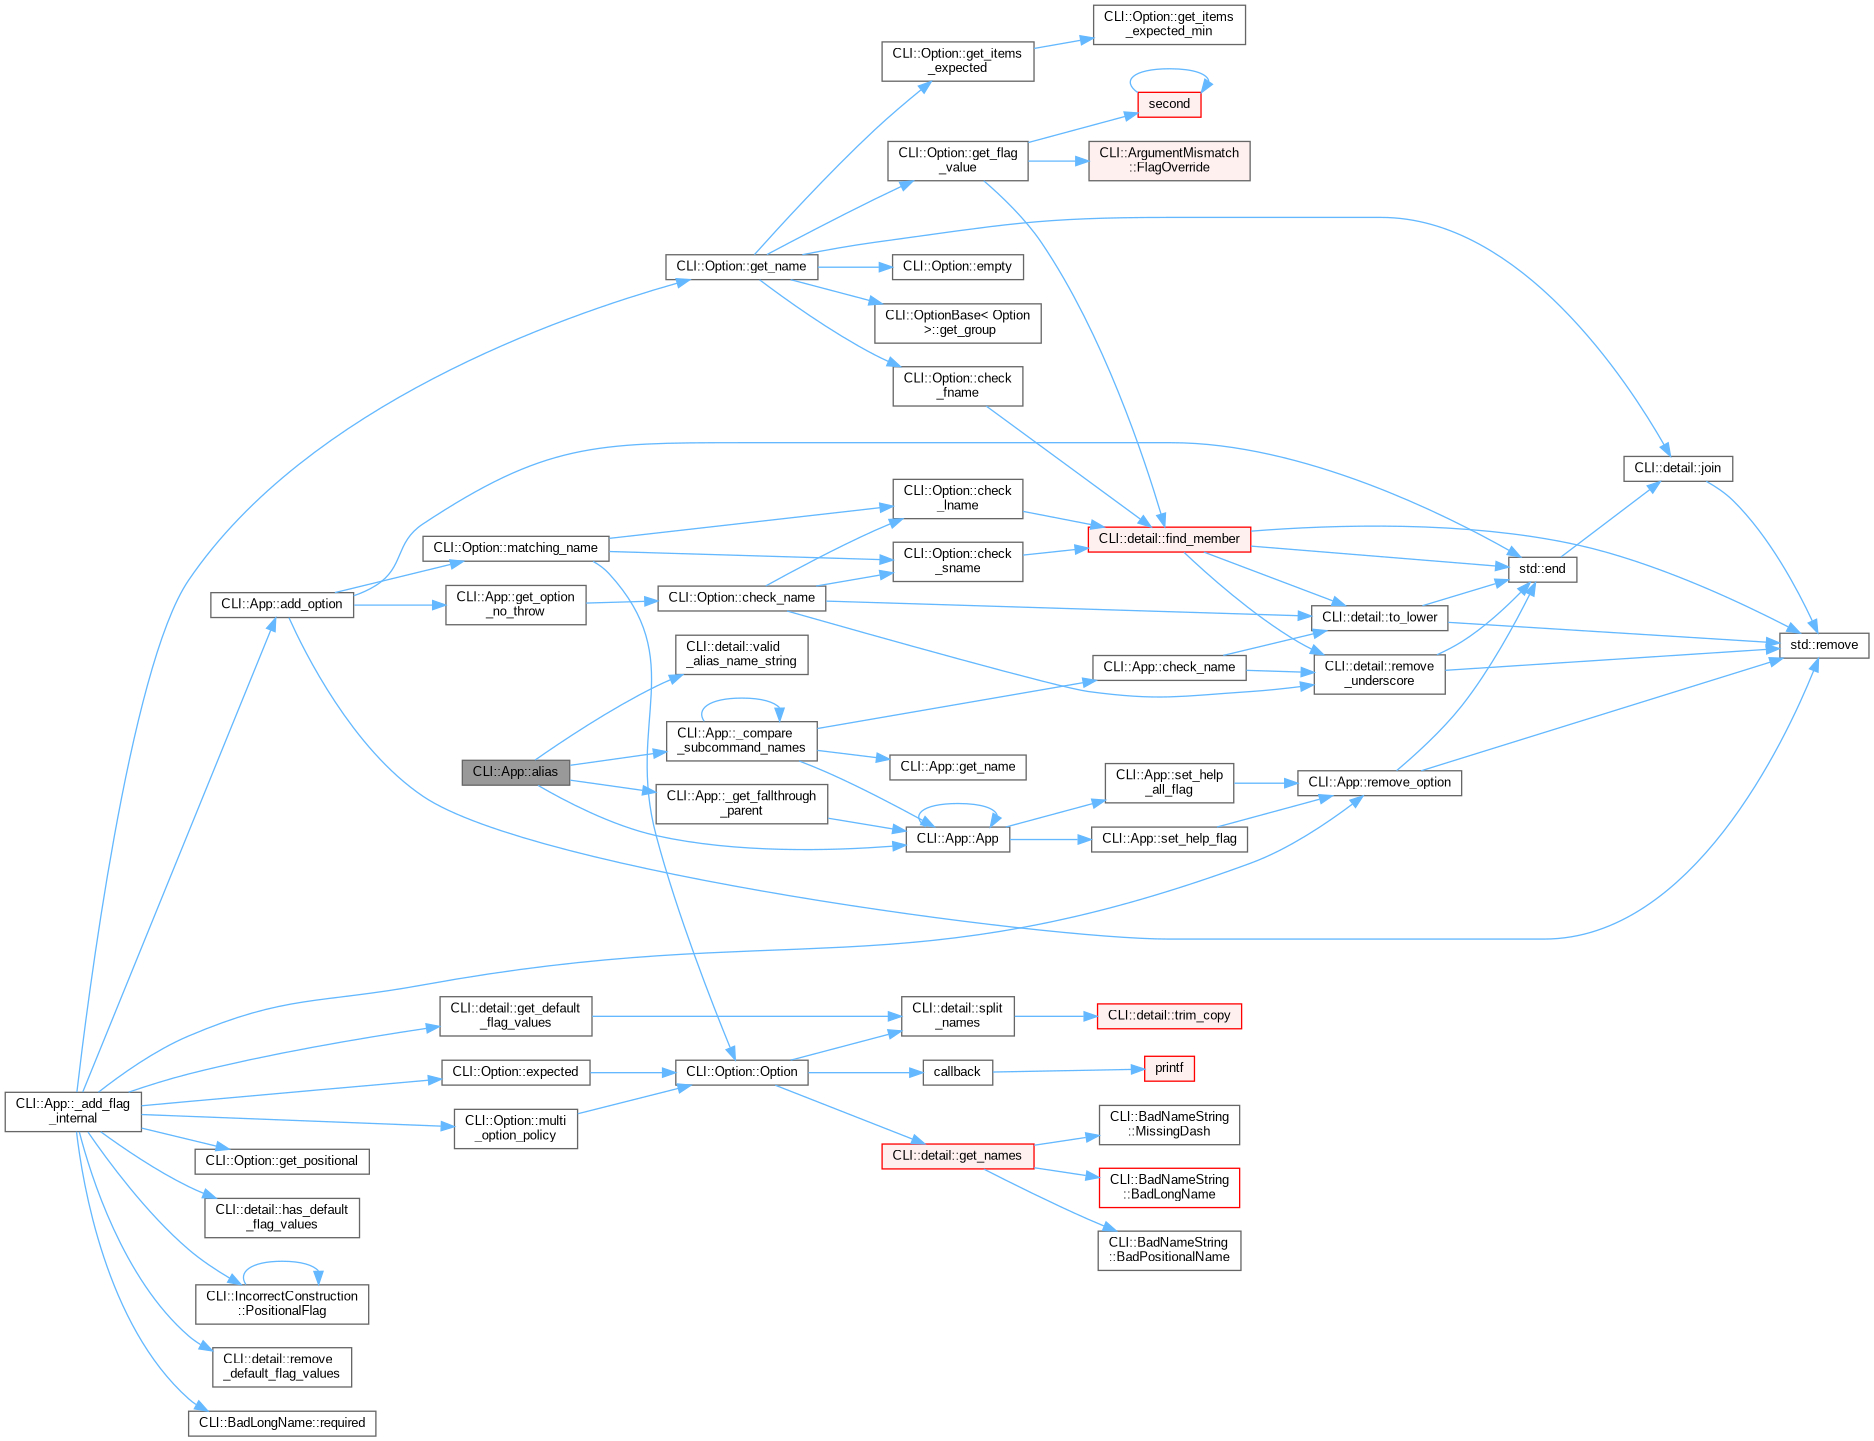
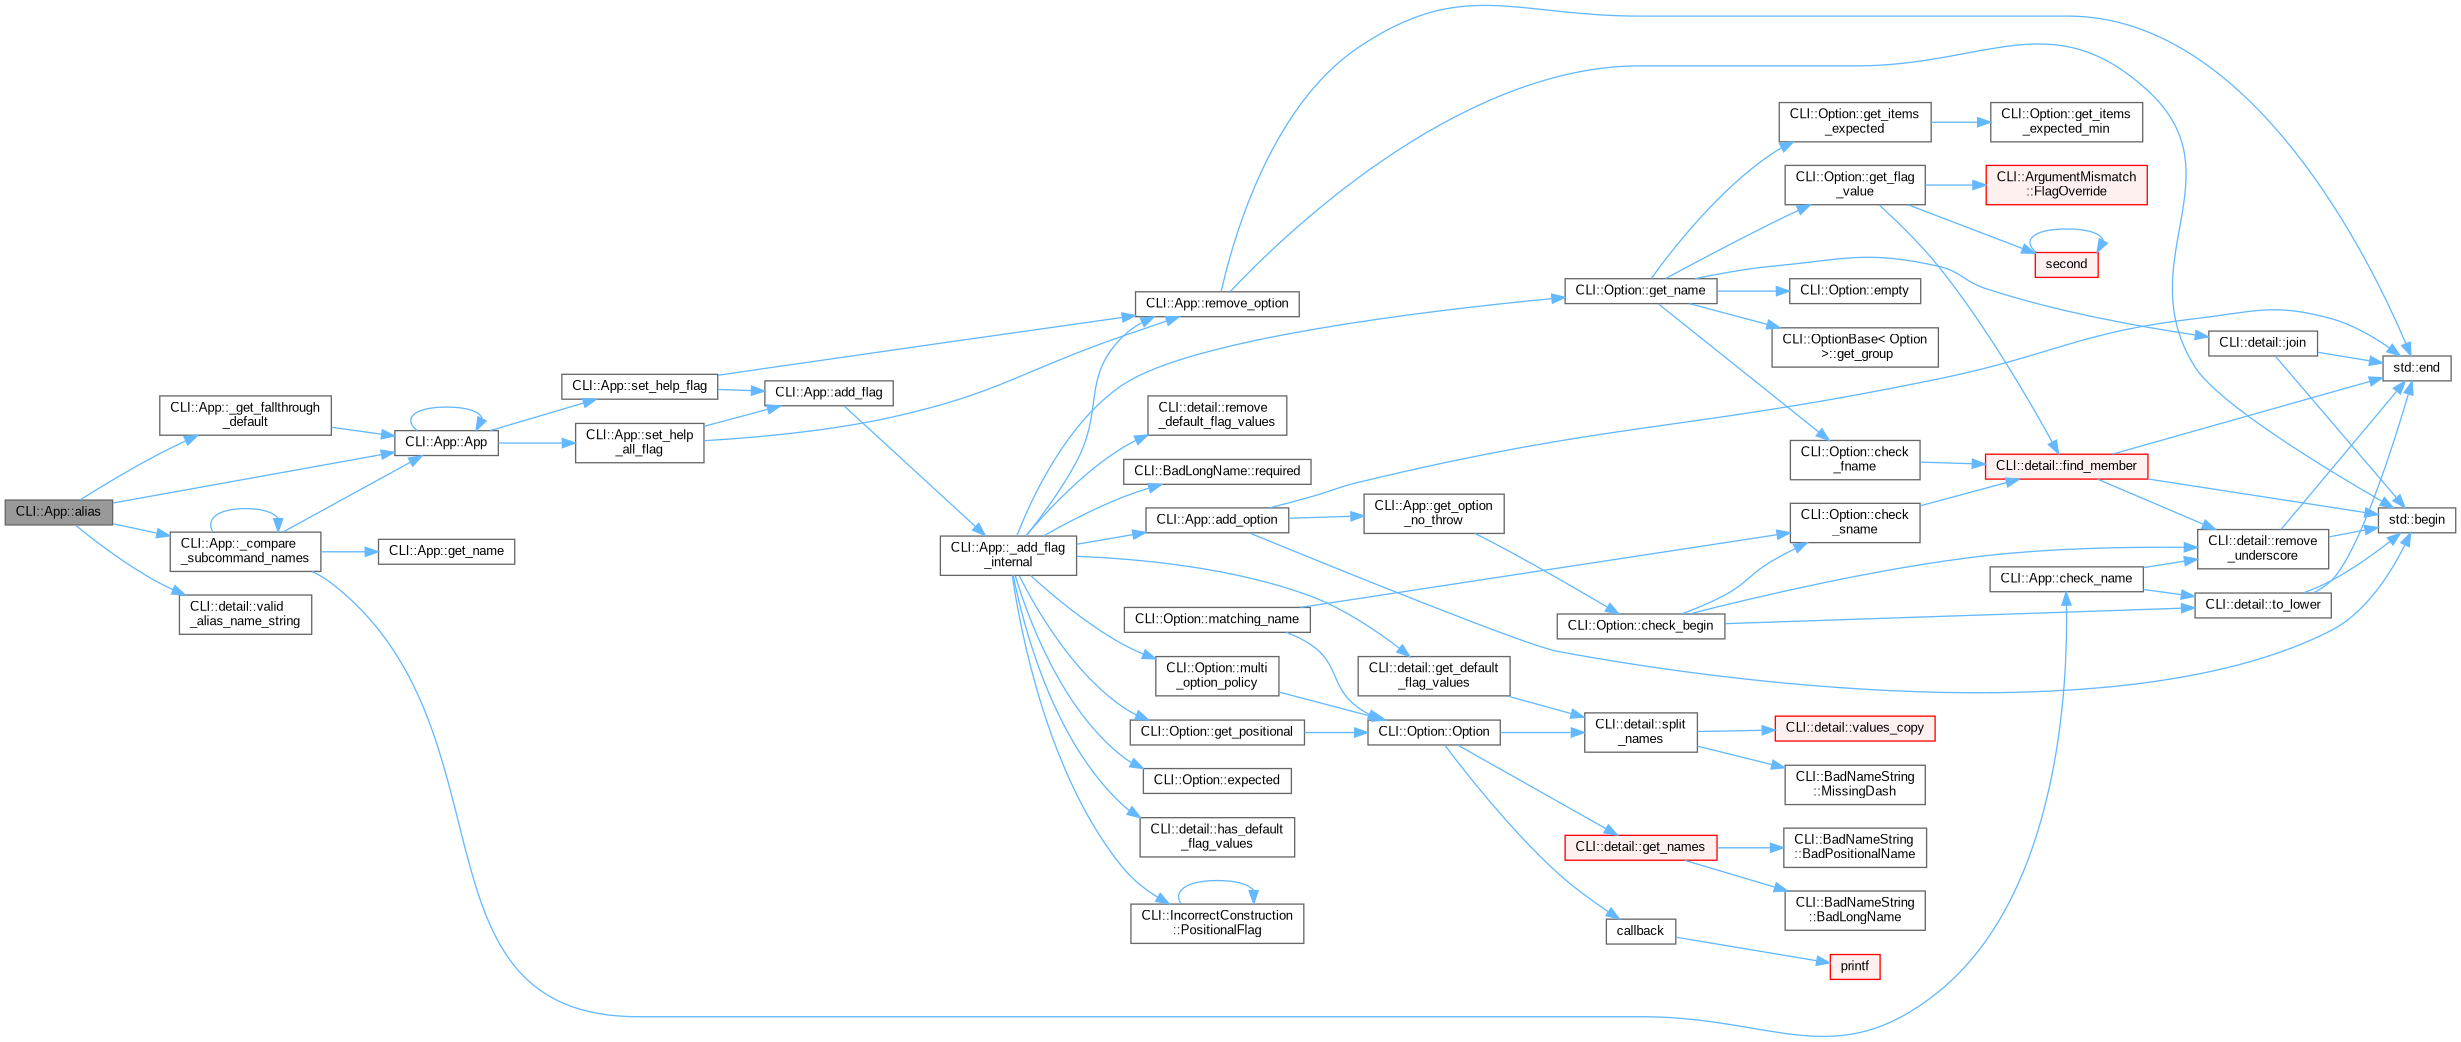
(1170, 161) -> (2067, 185)
none -> (829, 393)
(958, 499) -> none
(1605, 523) -> (2344, 357)
(1268, 576) -> none
(398, 577) -> none
(742, 599) -> (1641, 626)
(1824, 646) -> (2417, 520)
(742, 804) -> (246, 416)
(1170, 1016) -> (1855, 729)
(626, 1073) -> (1329, 733)
(1060, 1141) -> (1735, 755)
(1170, 1188) -> (1855, 911)
